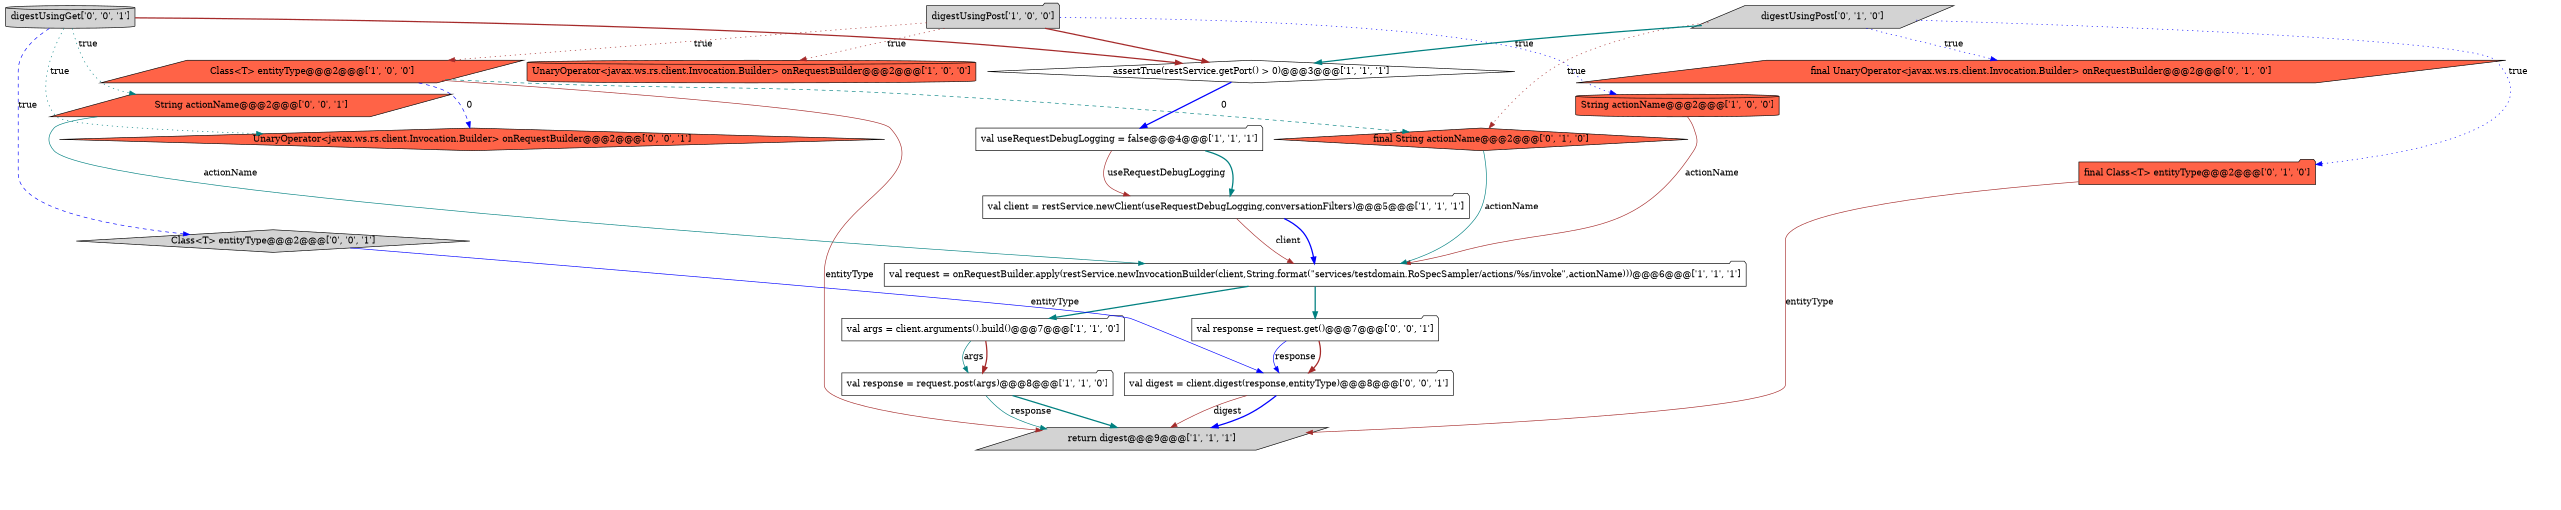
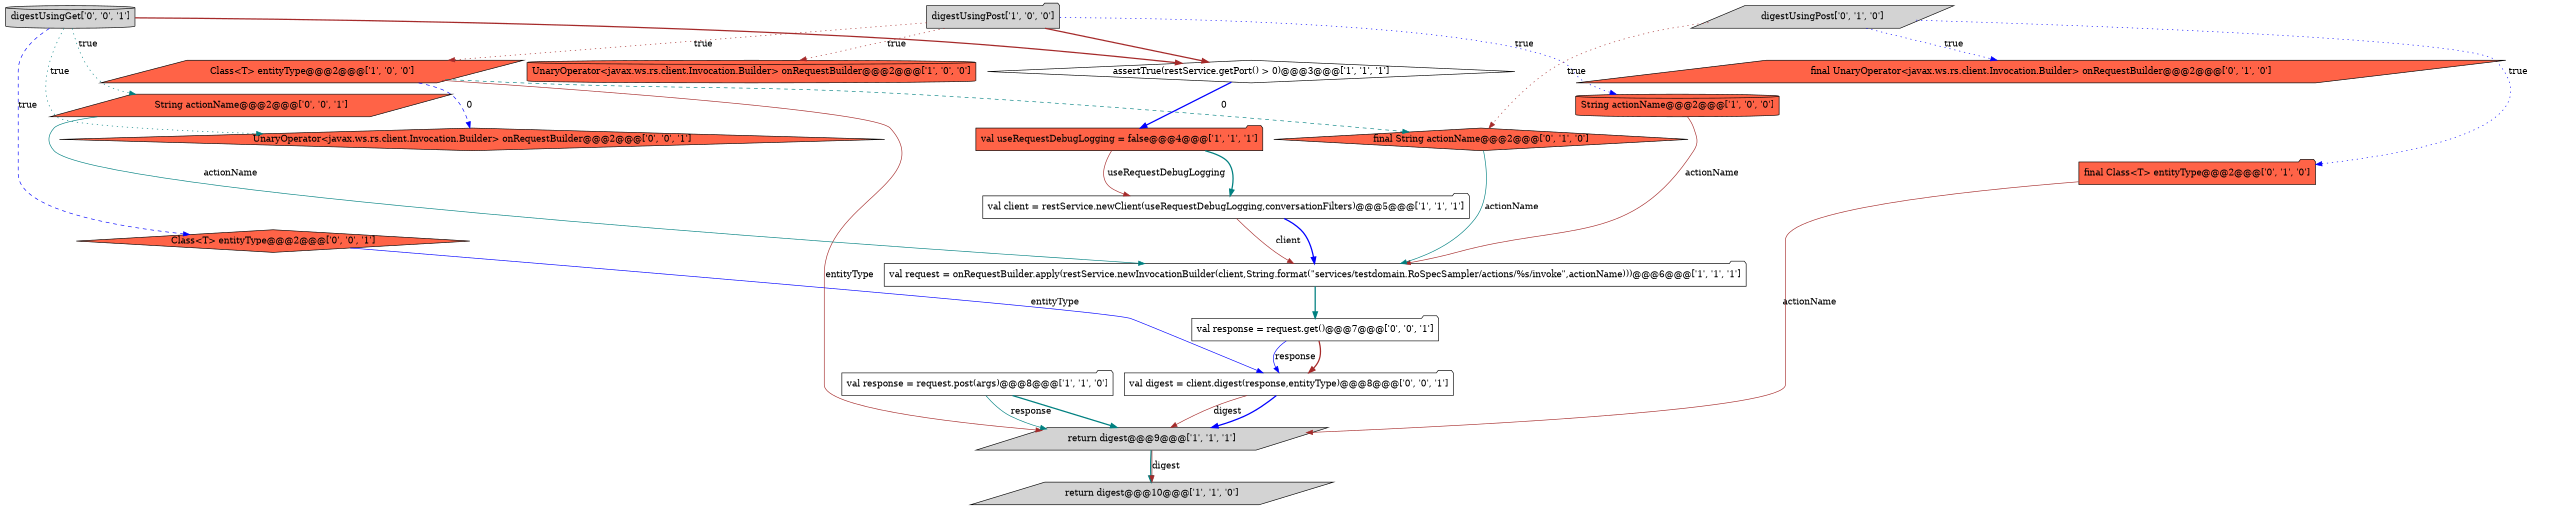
(1511, 41) -> none
(1119, 139) -> (1119, 139)
(273, 241) -> (273, 241)
(1810, 302) -> (1810, 302)
(983, 330) -> none
none -> (1152, 493)
